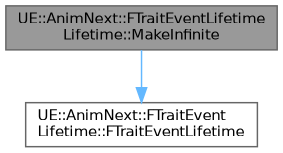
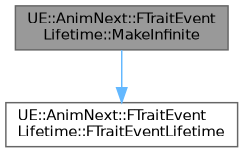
(142, 28) -> (122, 28)
